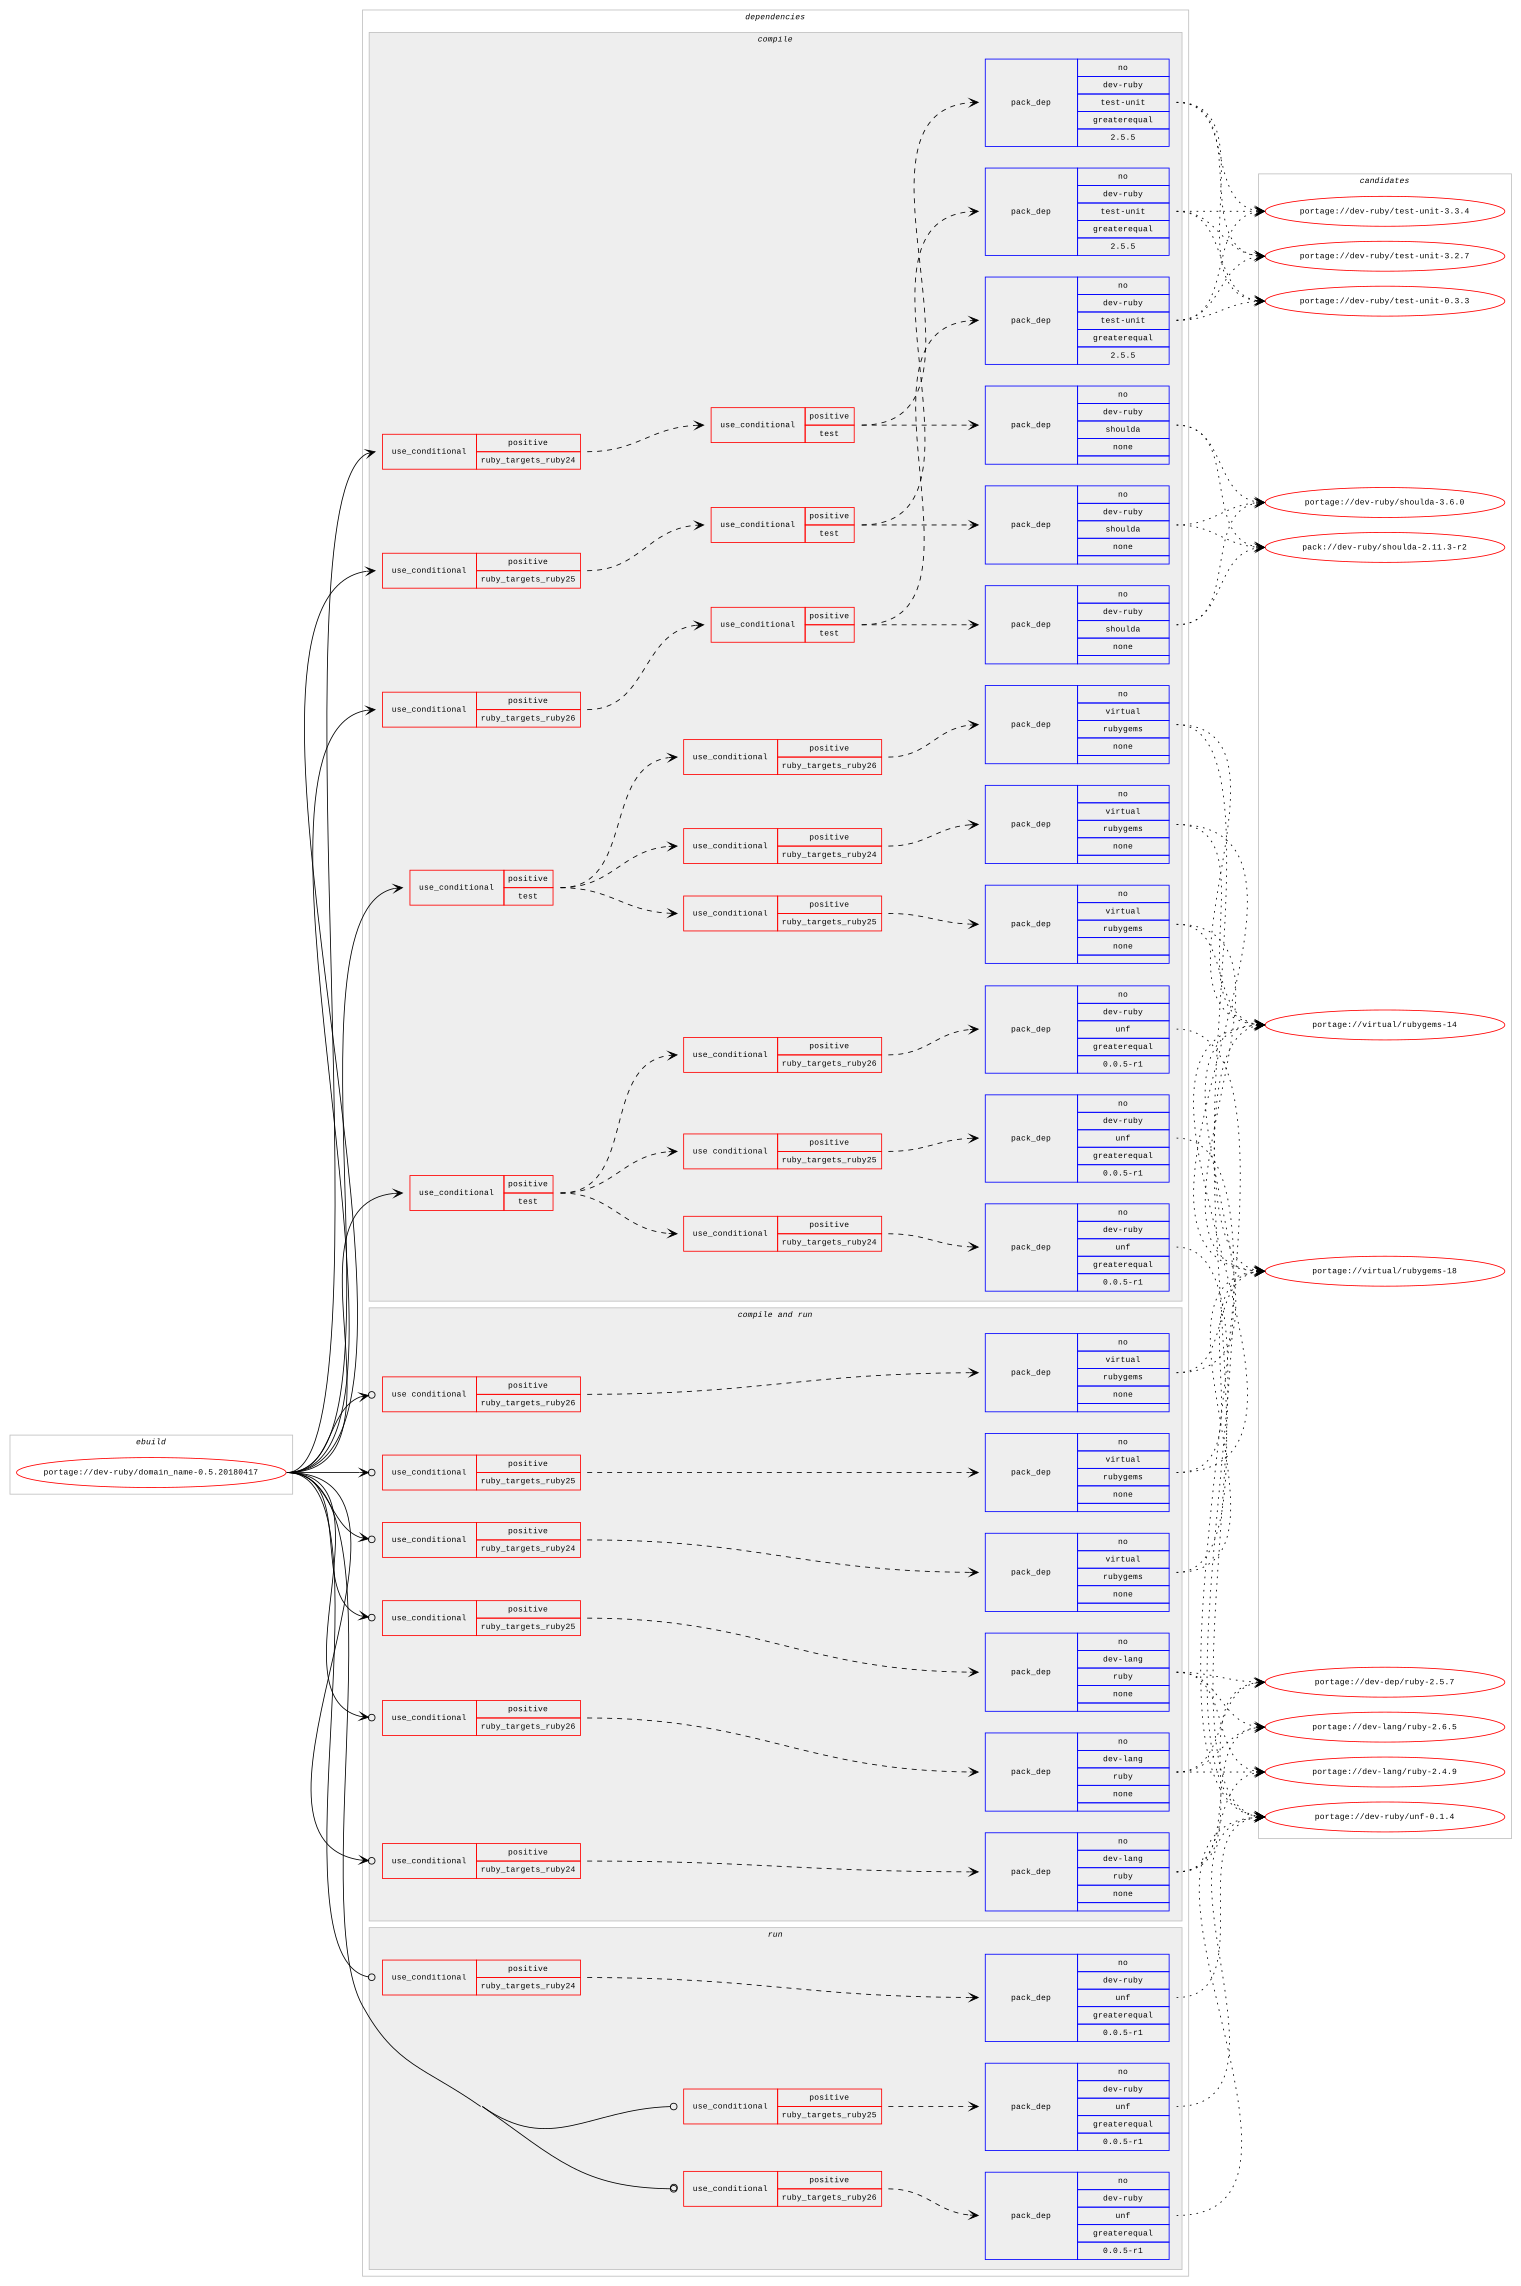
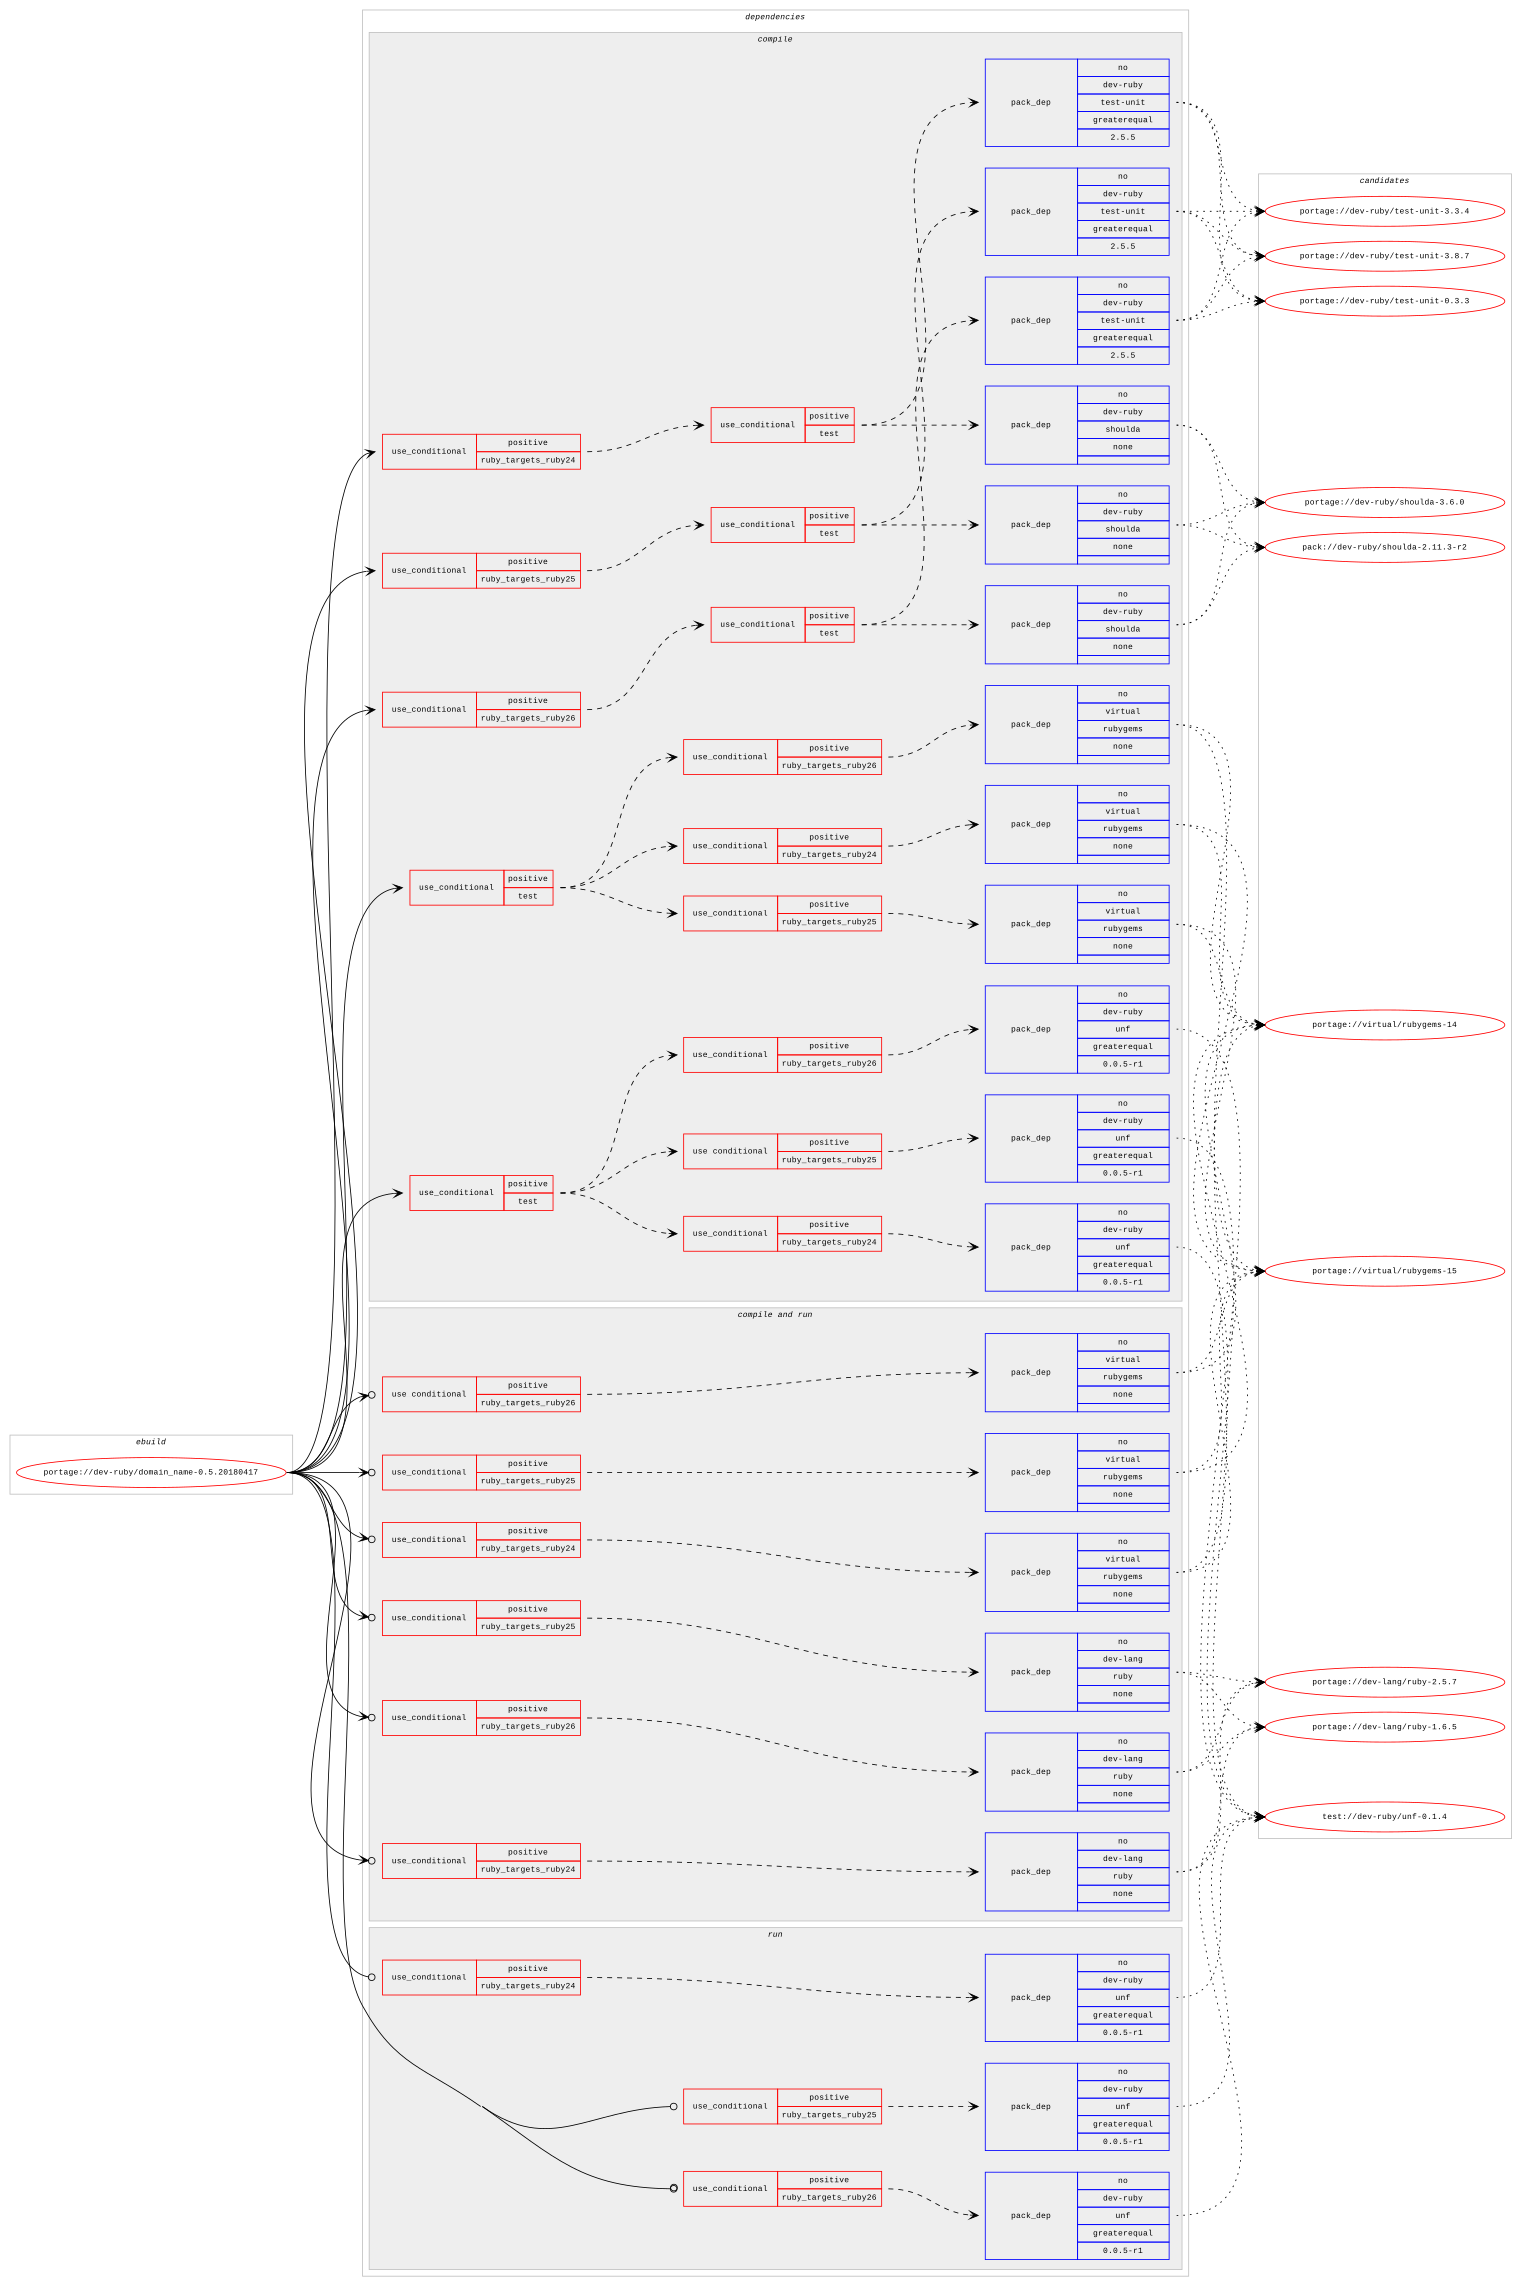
(1385, 256) -> (1385, 256)
(1385, 1271) -> (1385, 1271)
(1385, 1682) -> (1385, 1682)
(1385, 1727) -> (1385, 1727)
(1385, 1772) -> none
(1385, 1817) -> (1385, 1817)
